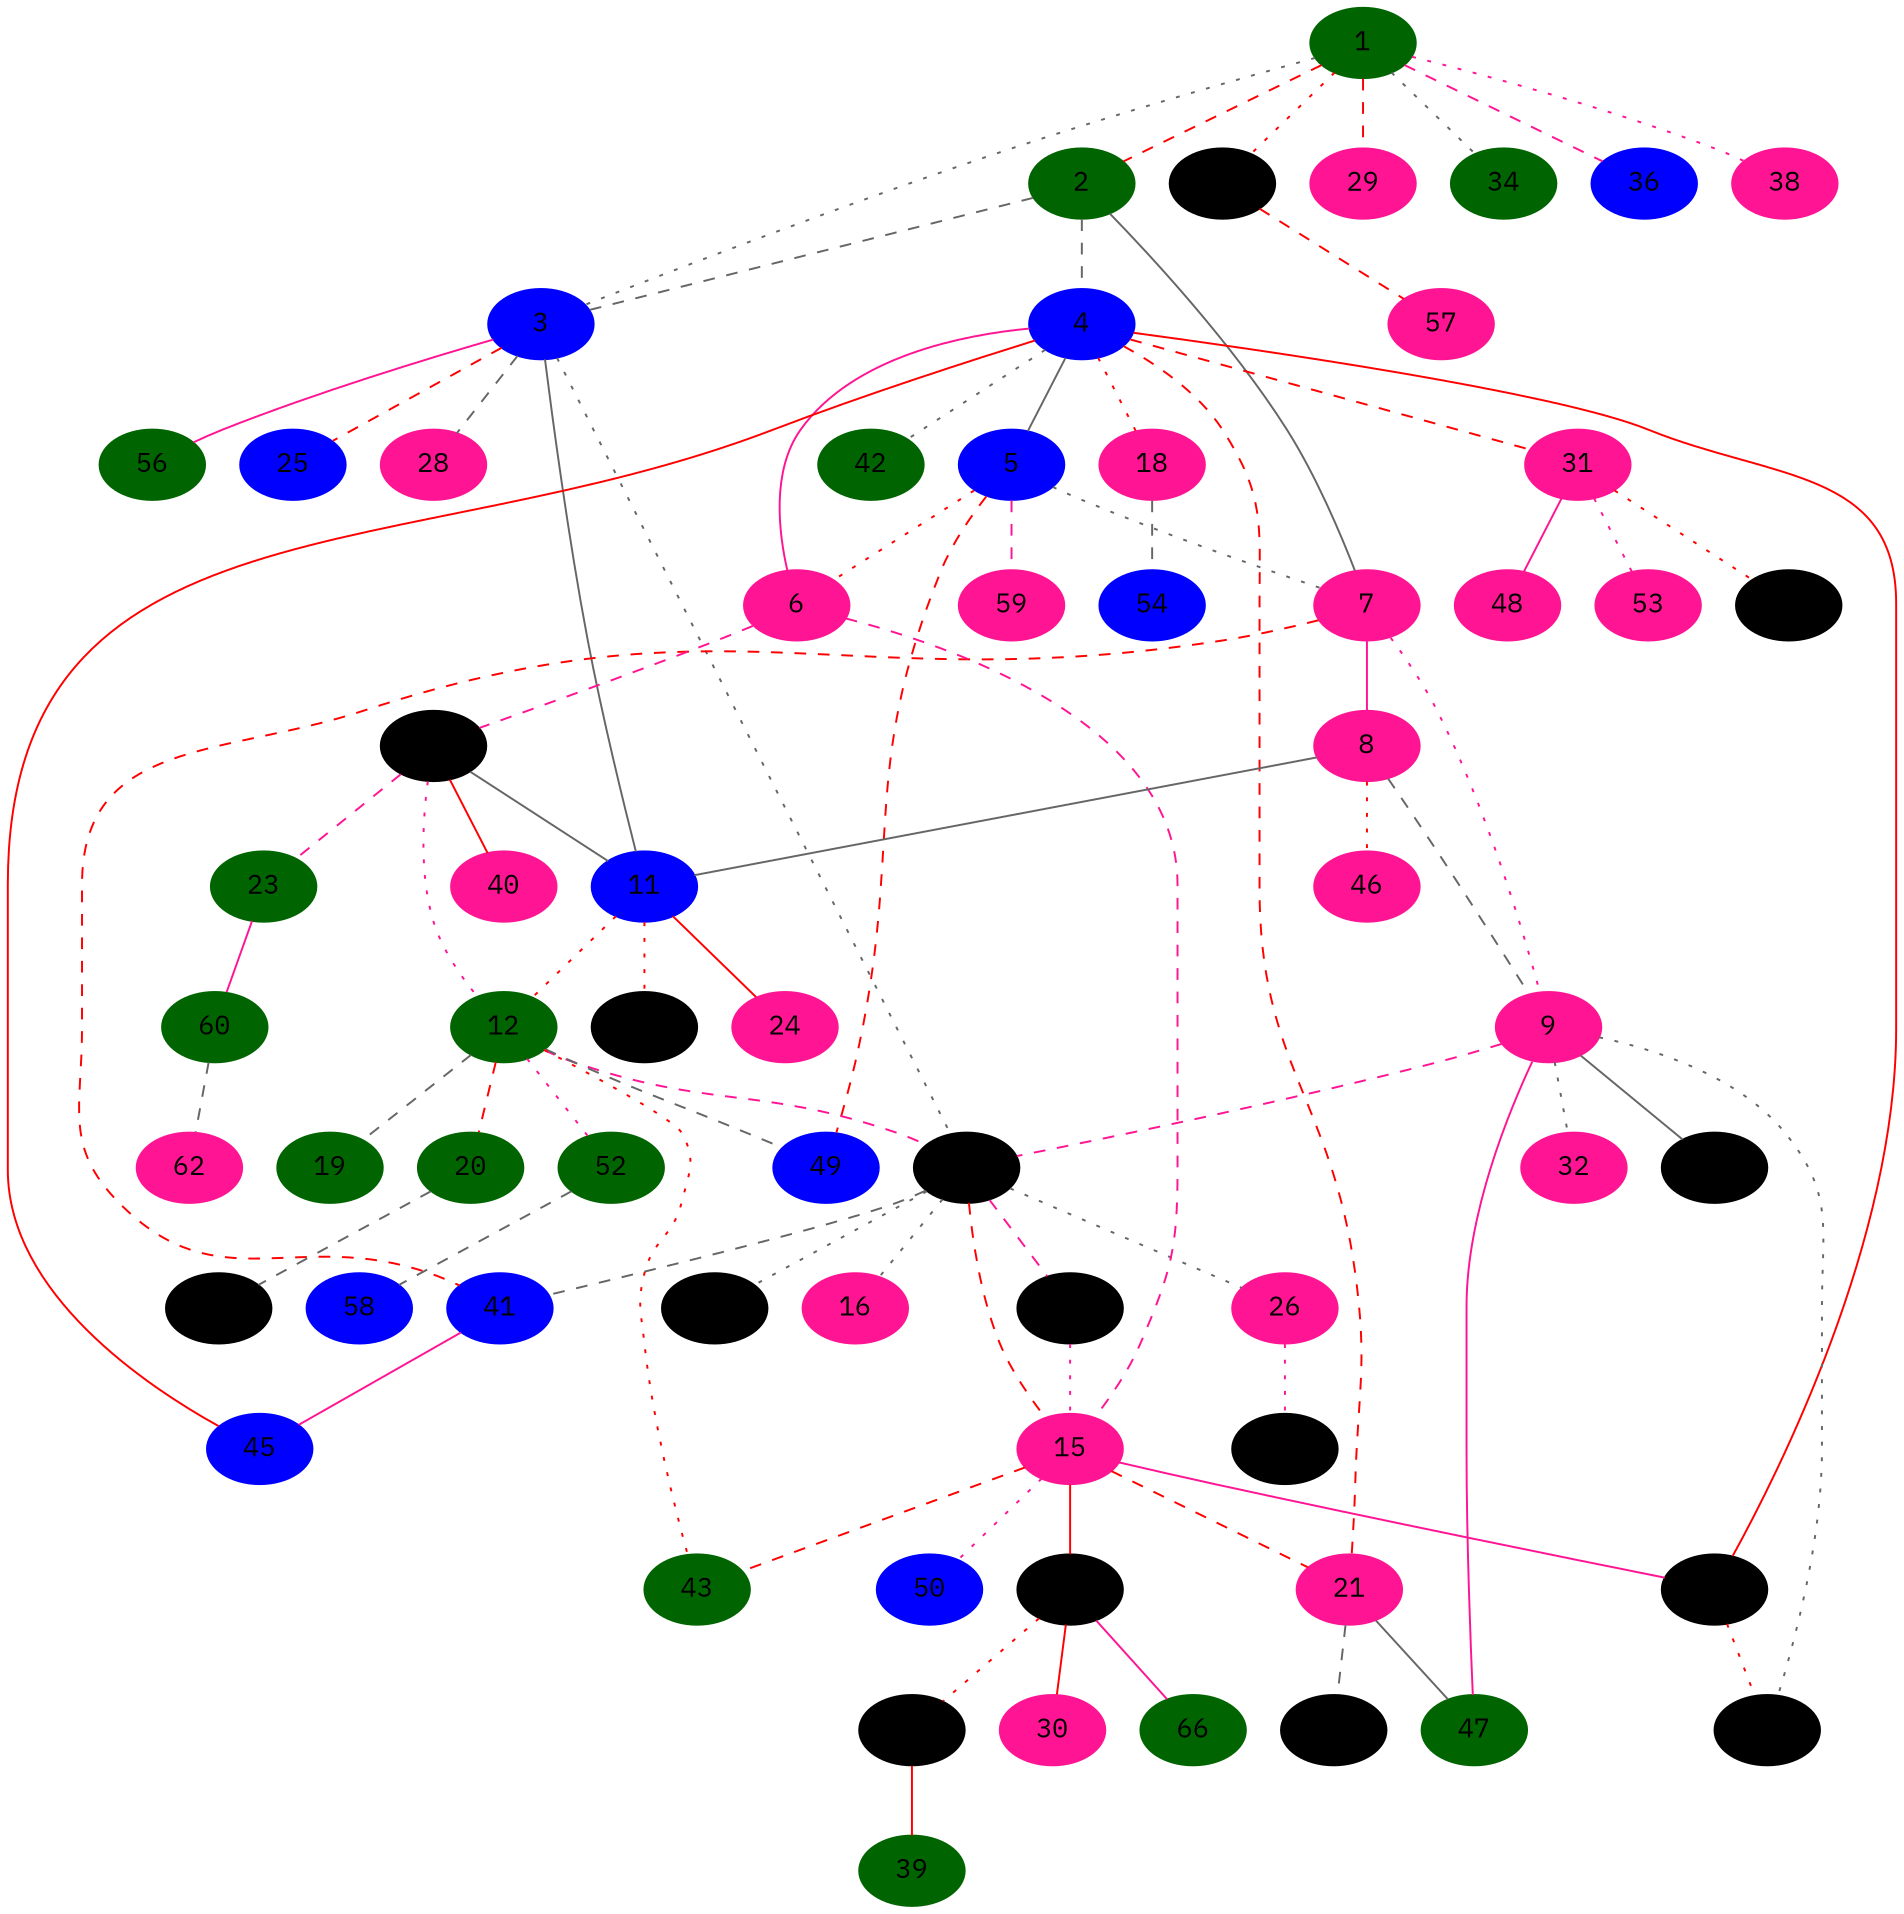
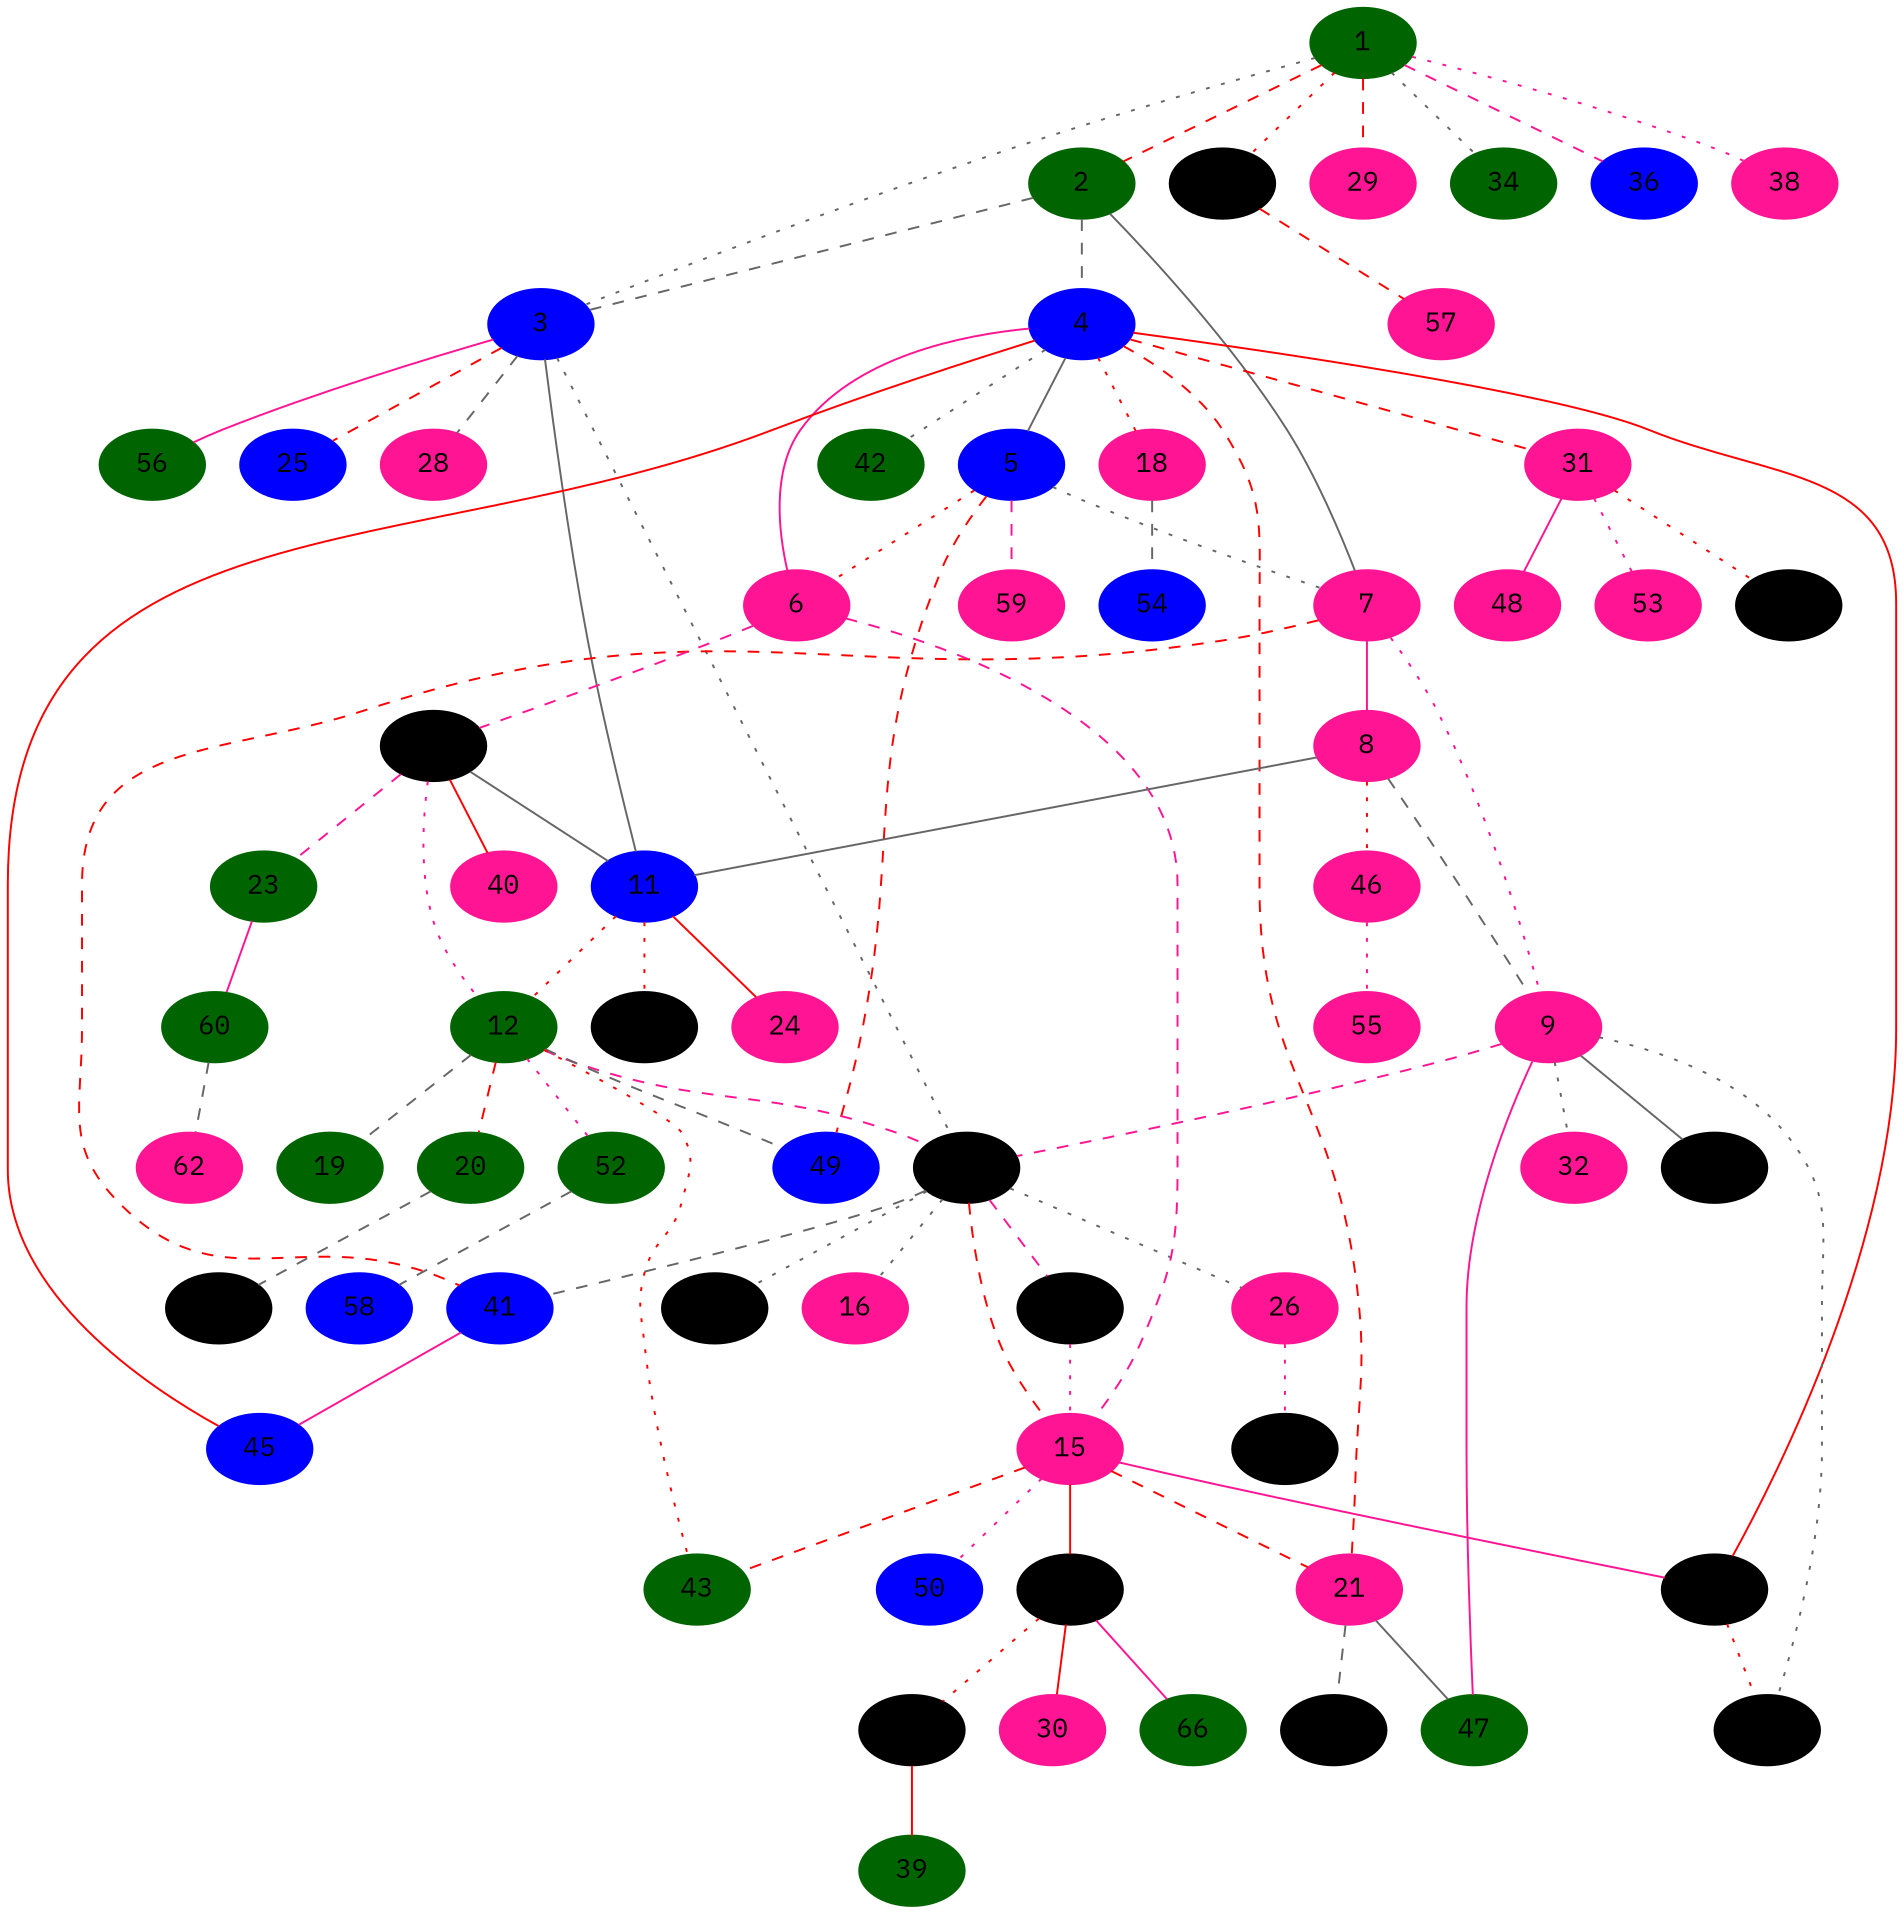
none -> (1367, 1027)
